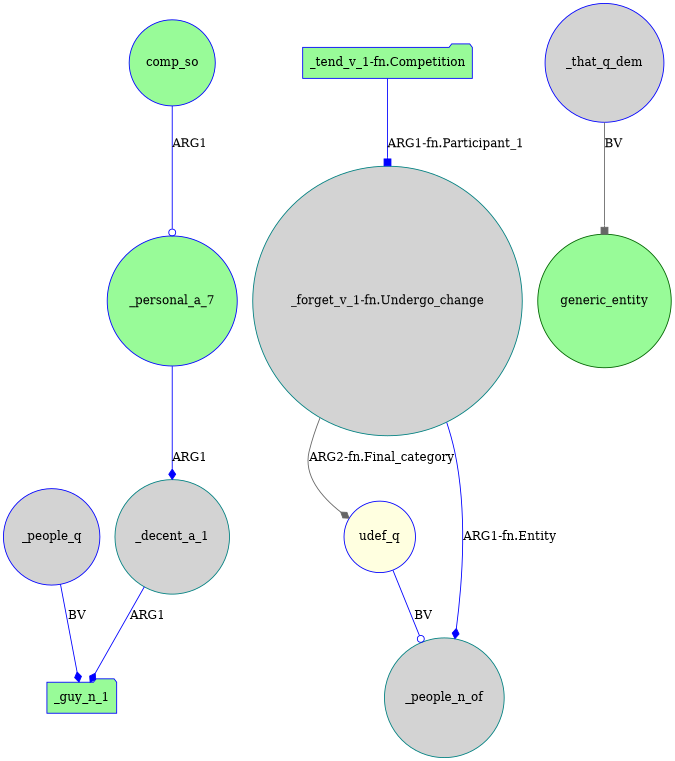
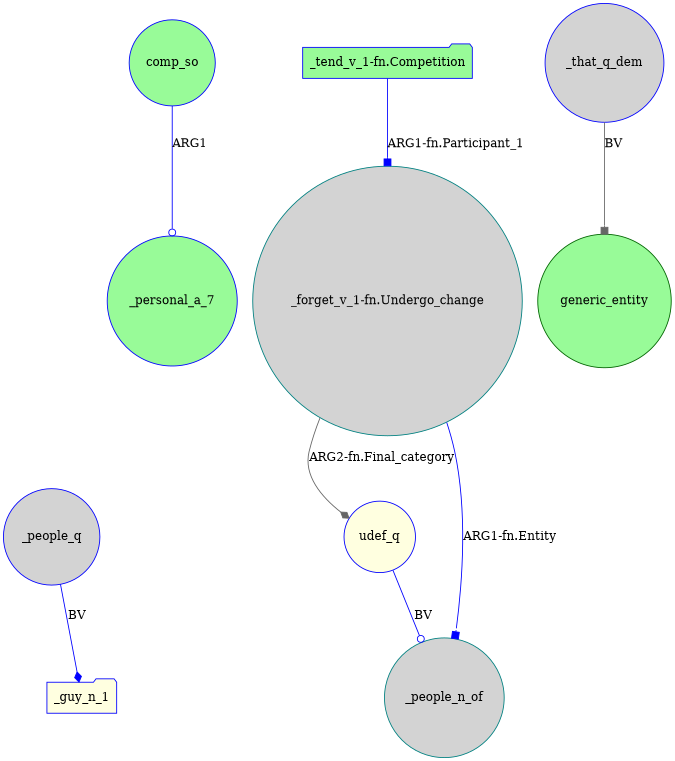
(462, 525) -> (462, 525)
(172, 537) -> none
(82, 698) -> (82, 698)
